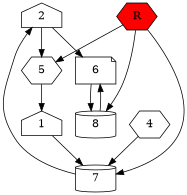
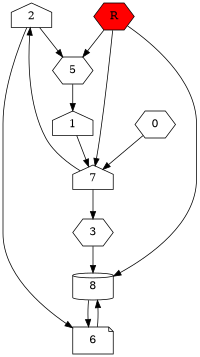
(150, 124) -> (155, 124)
(96, 178) -> (93, 178)
none -> (93, 232)
